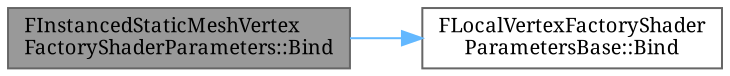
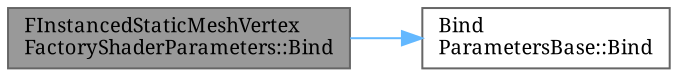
(572, 38) -> (546, 38)
